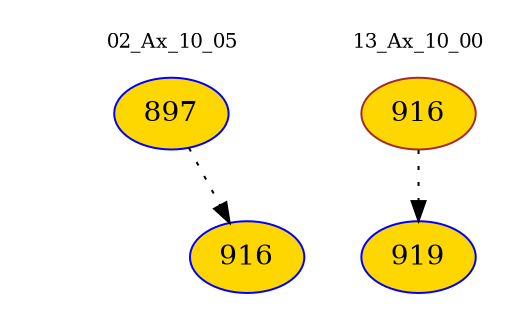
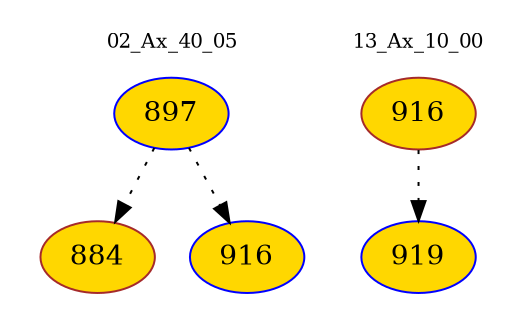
(172, 43) -> (172, 43)
none -> (98, 257)
